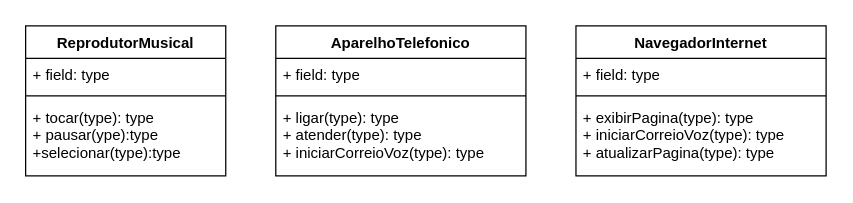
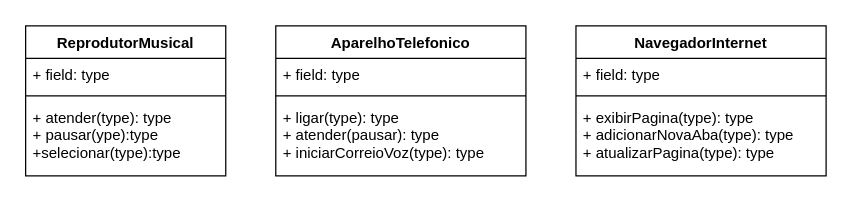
(106, 118) -> (115, 118)
(353, 118) -> (353, 118)
(680, 118) -> (680, 118)
